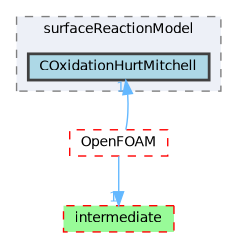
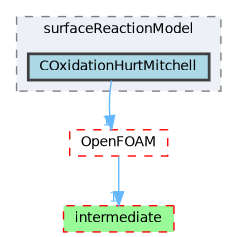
(128, 112) -> (110, 100)
